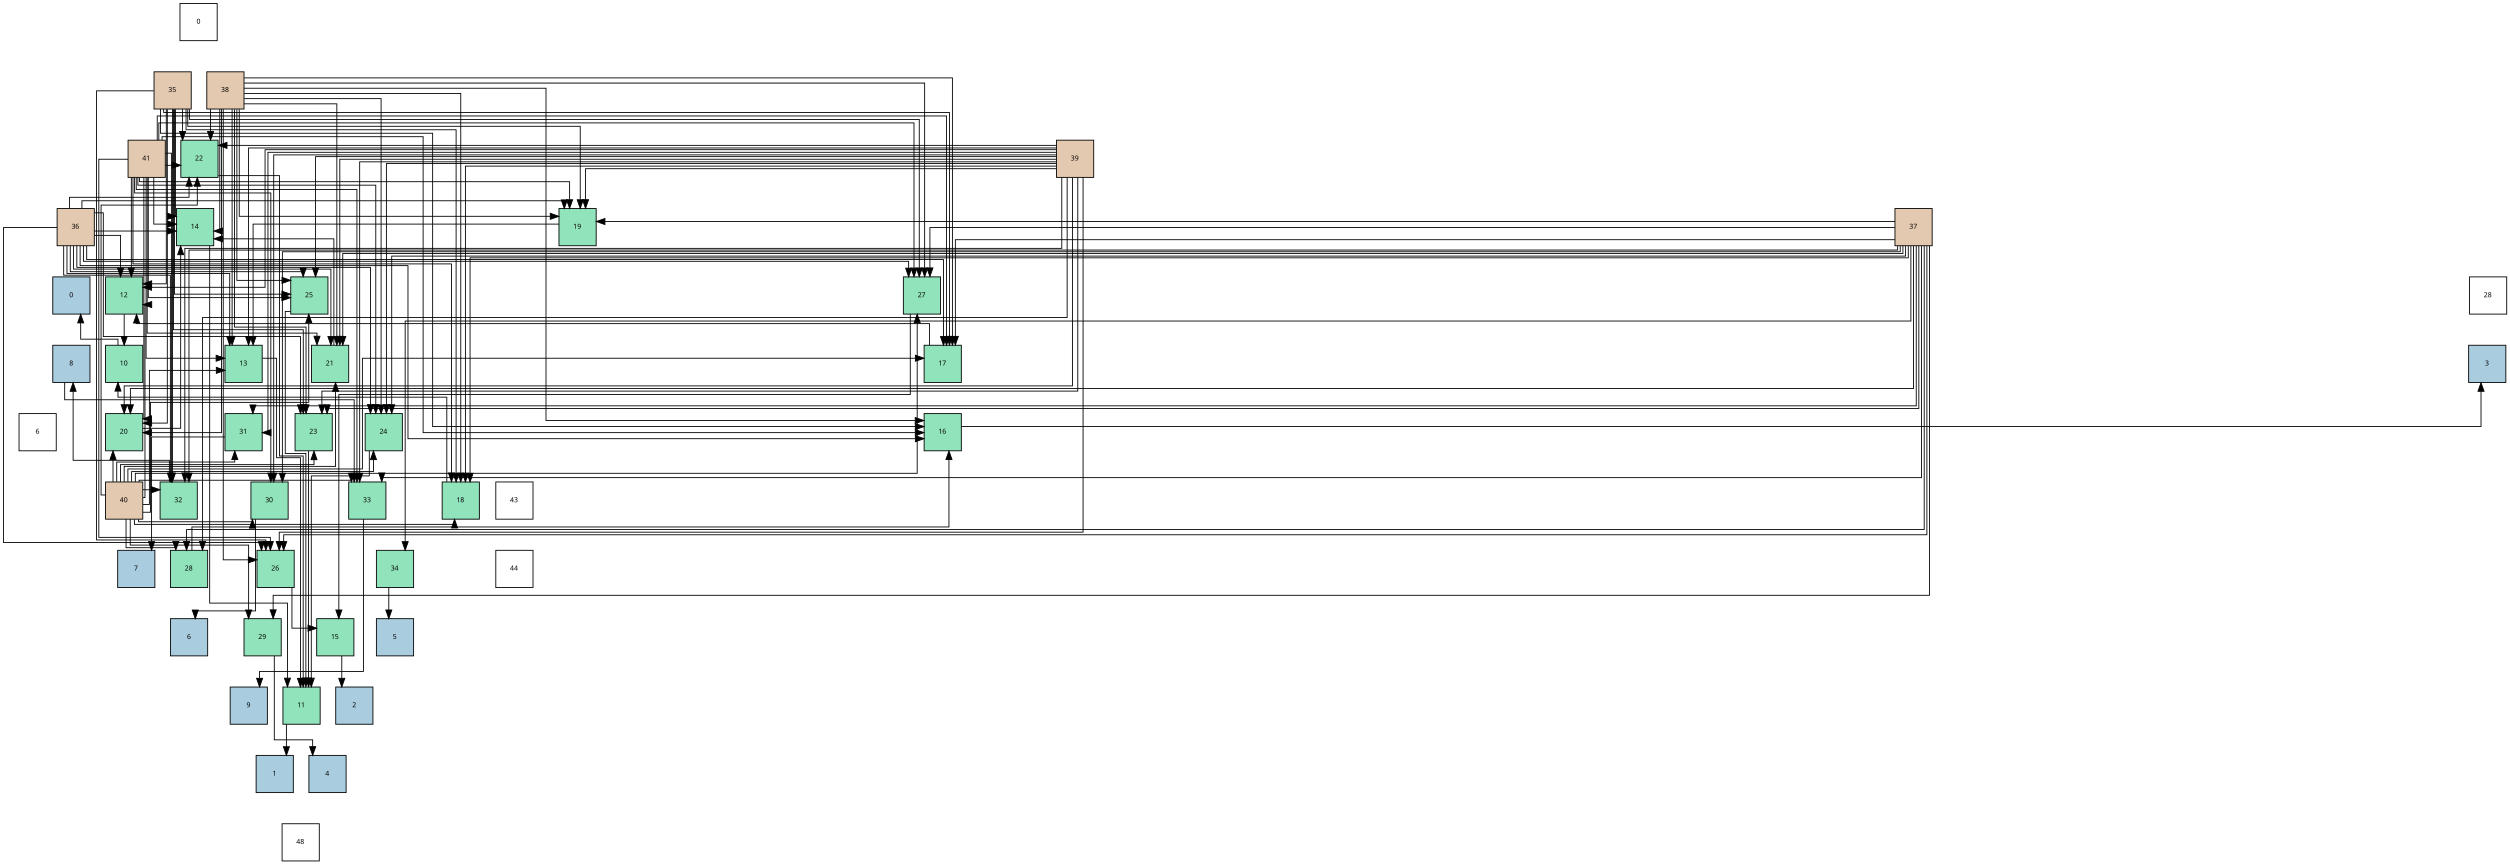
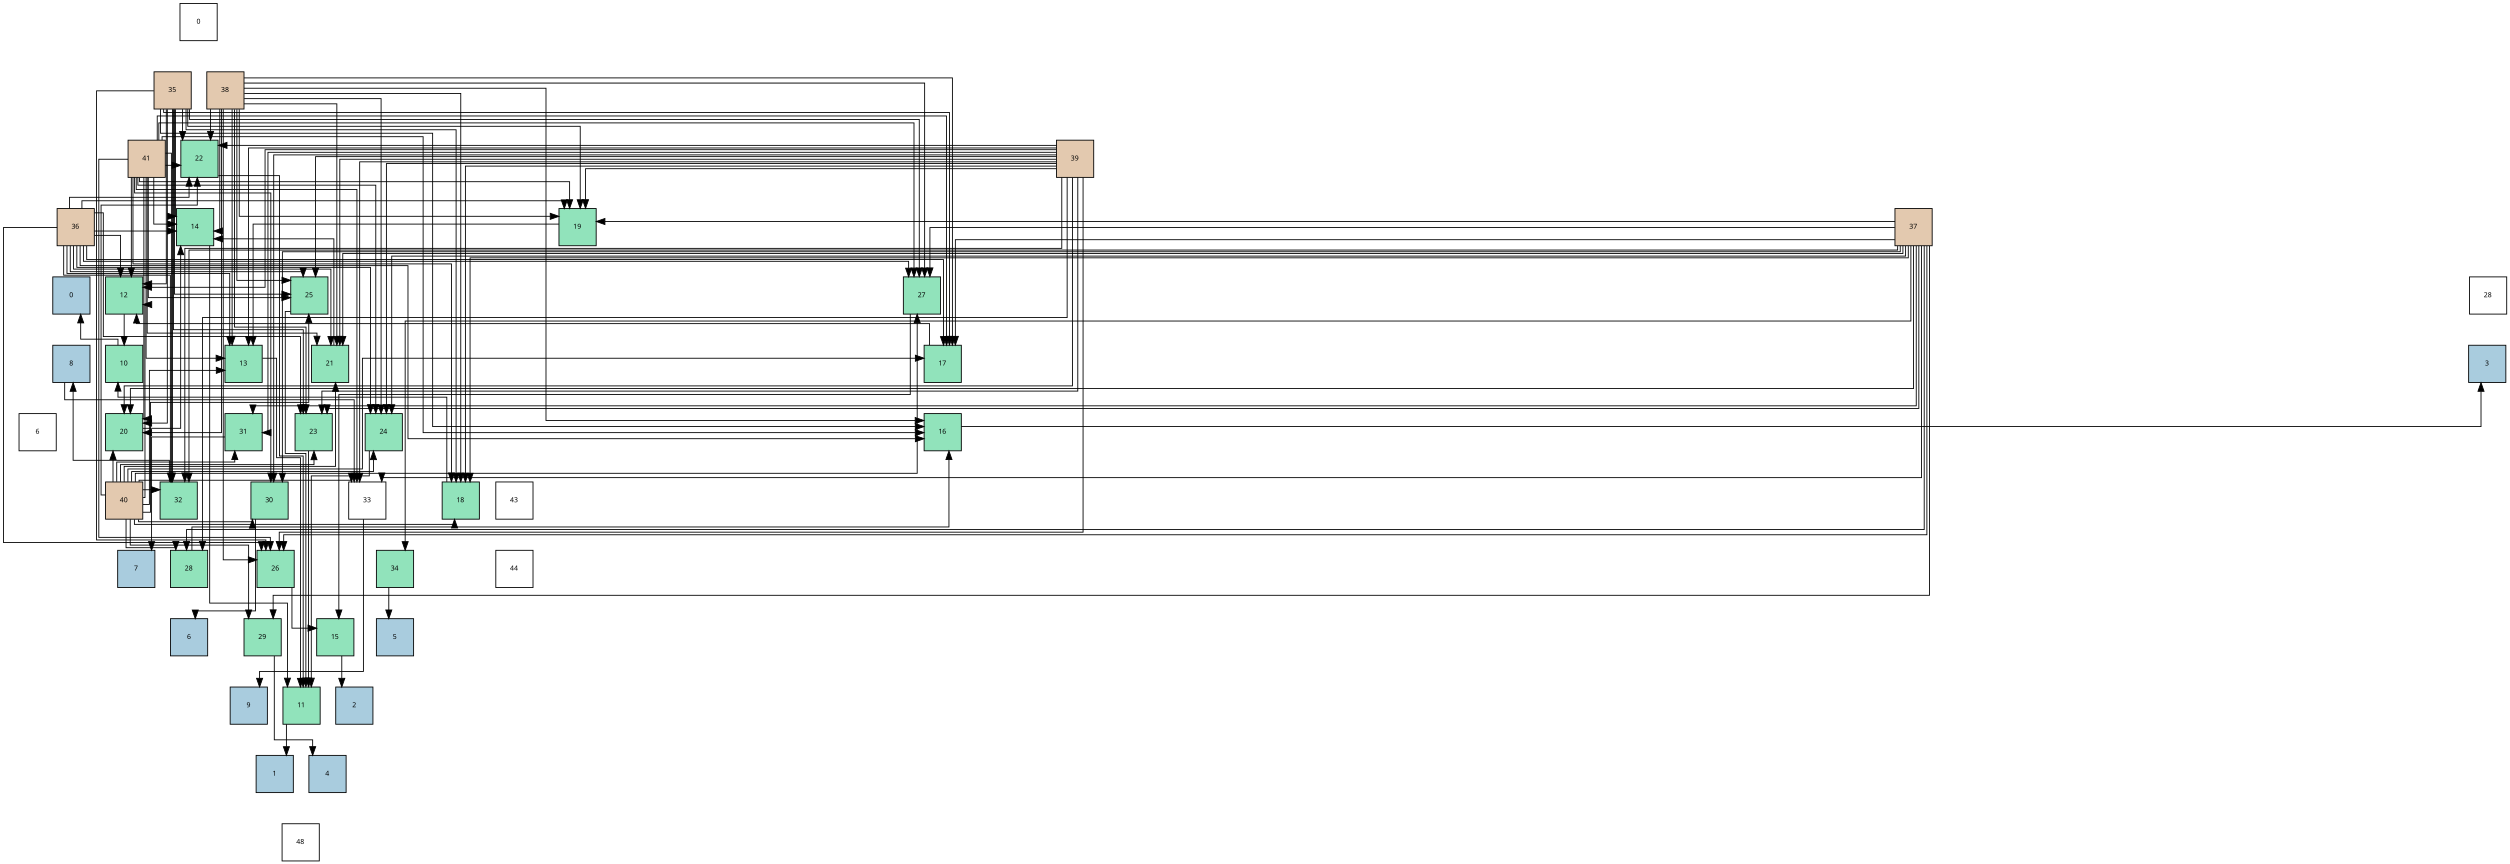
(367, 501) -> (367, 501)
